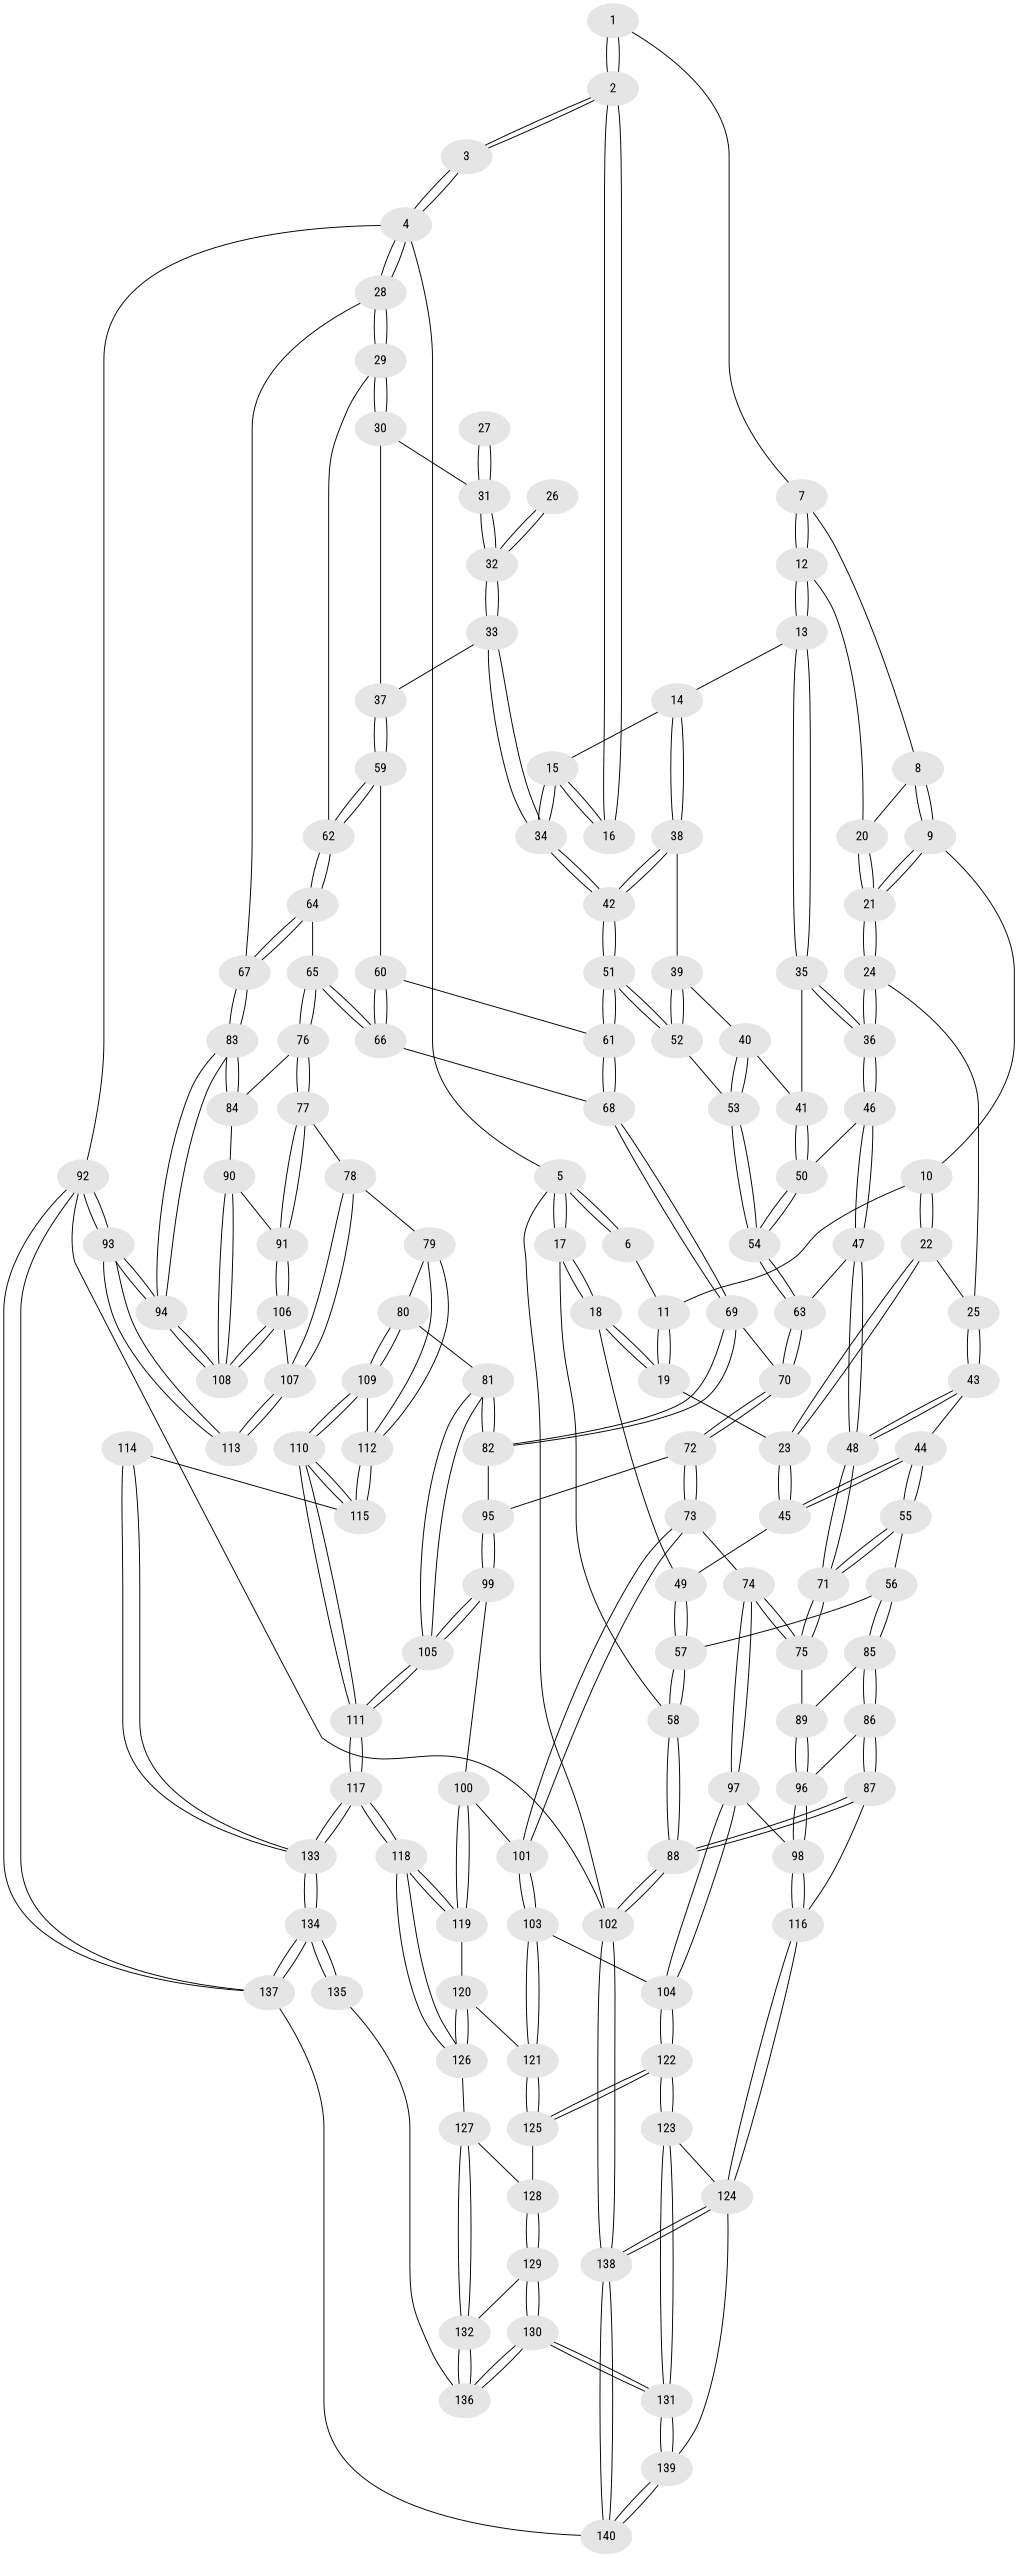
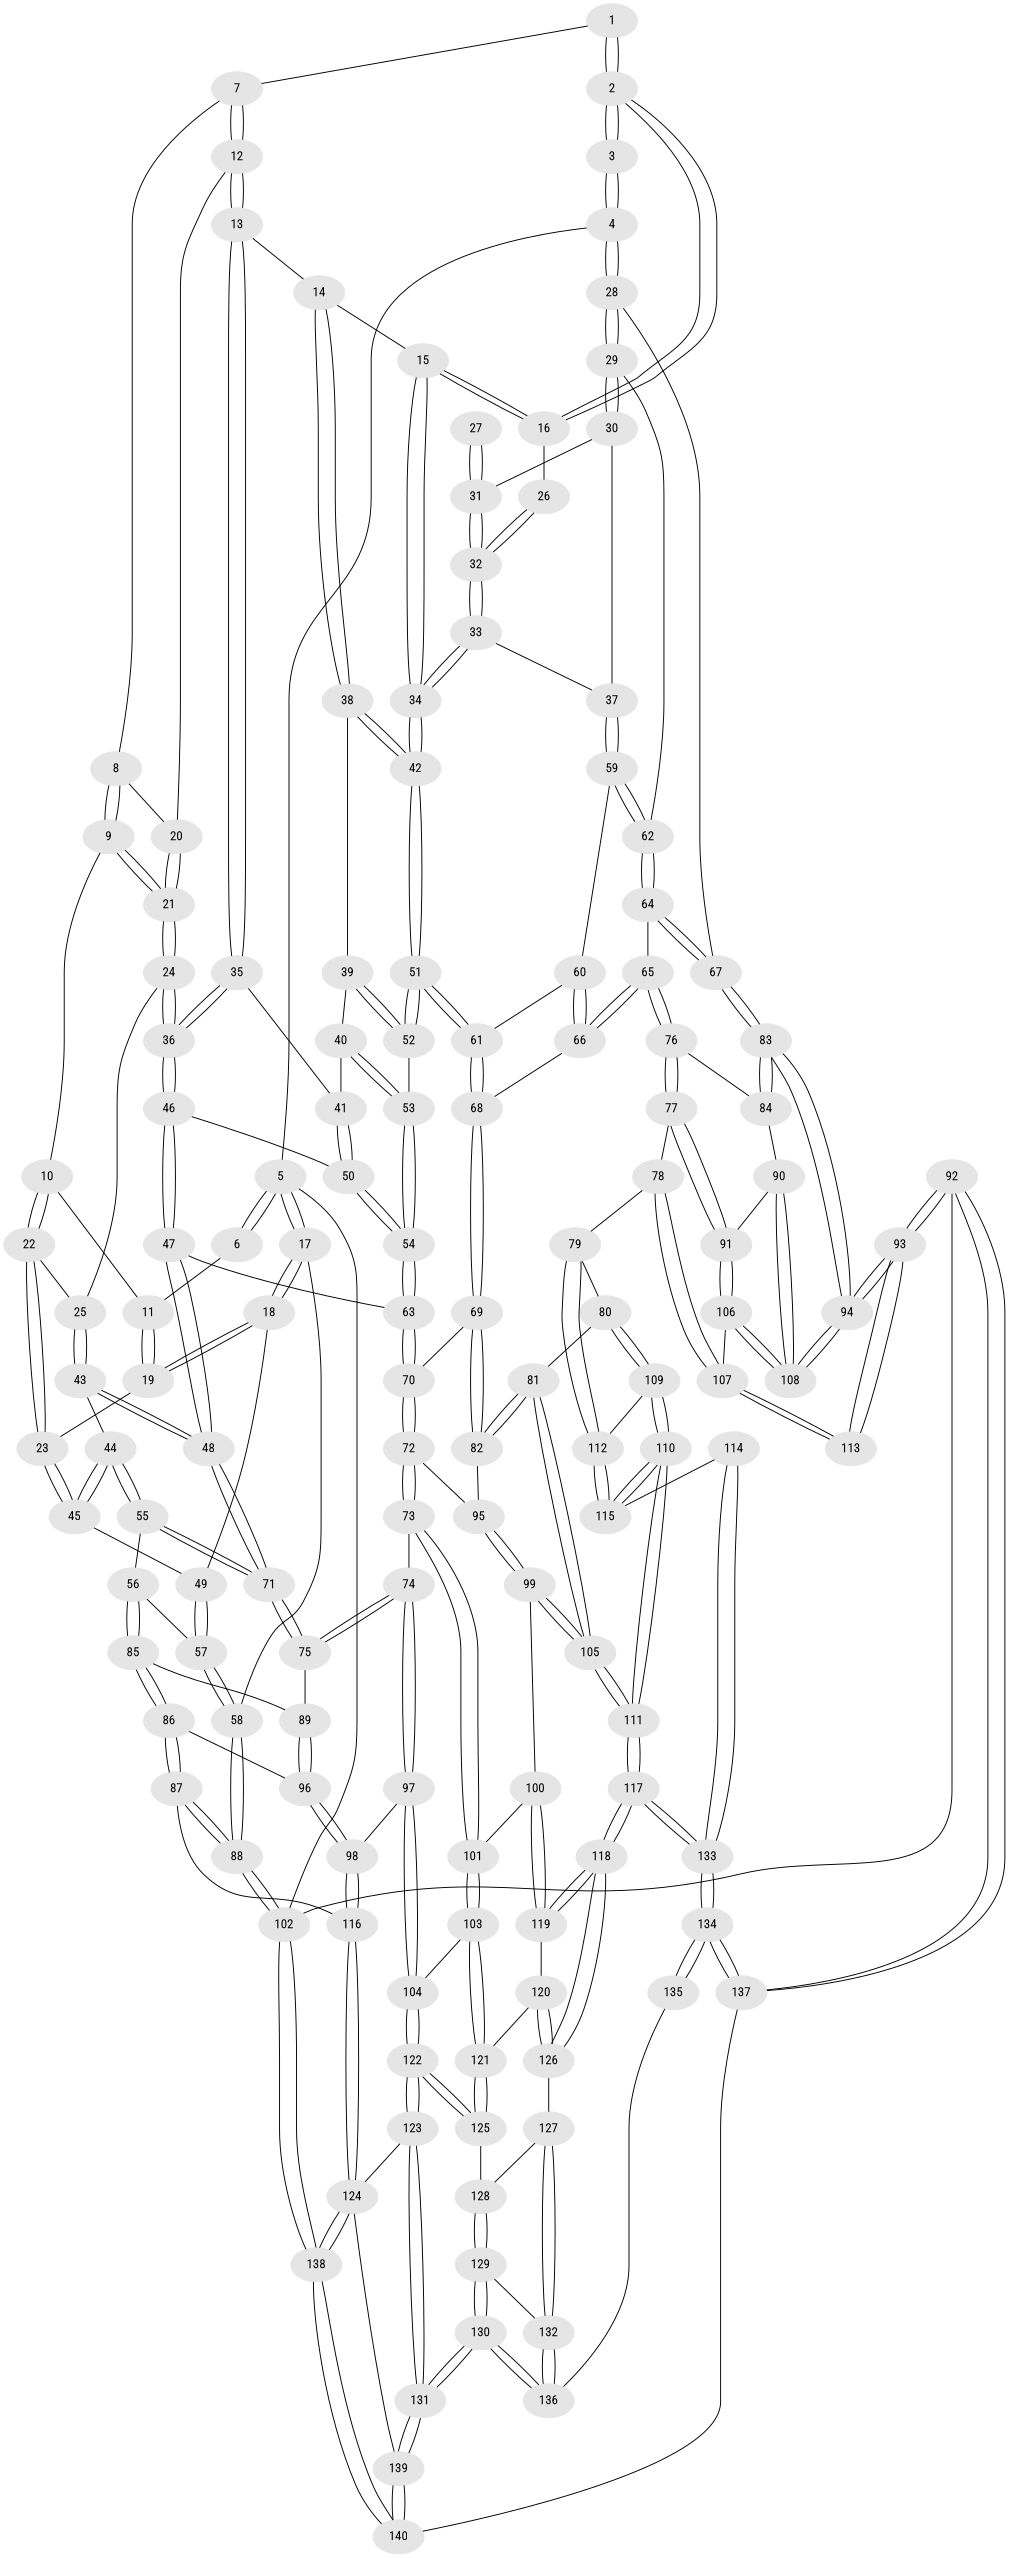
none -> (544, 456)
(104, 592) -> none
